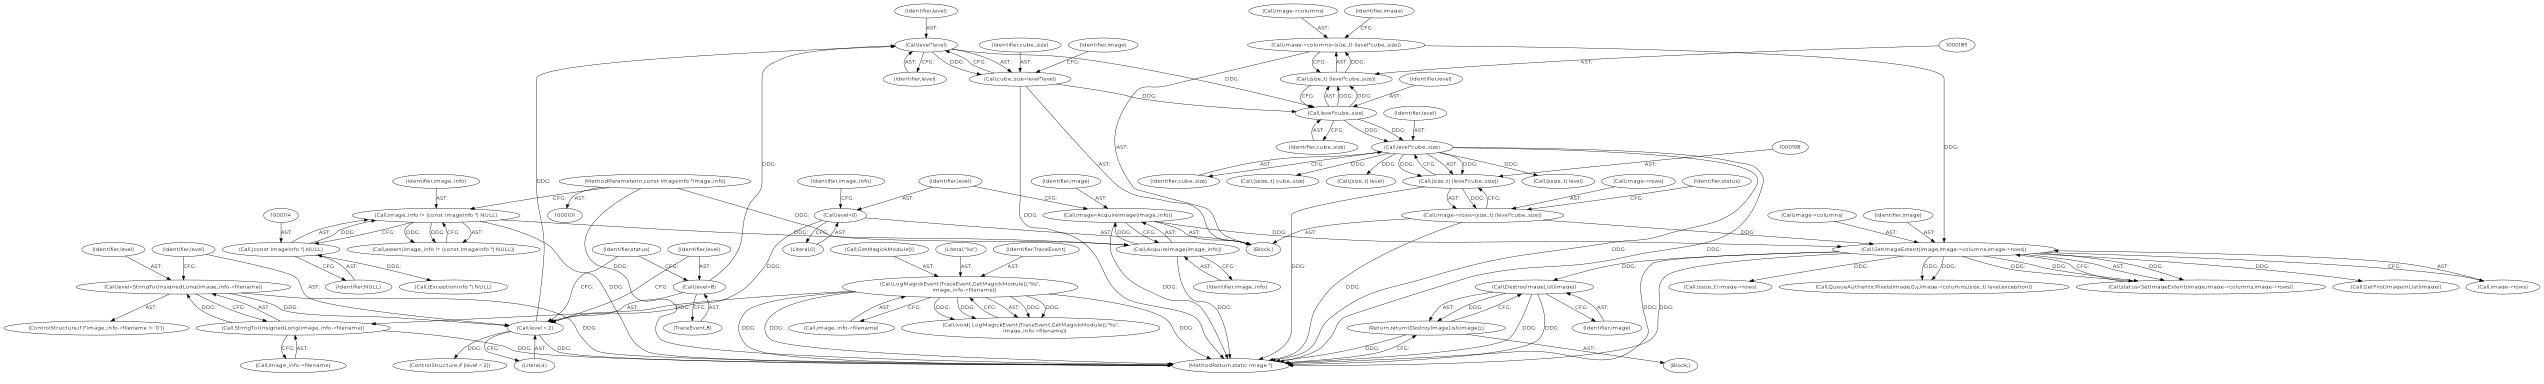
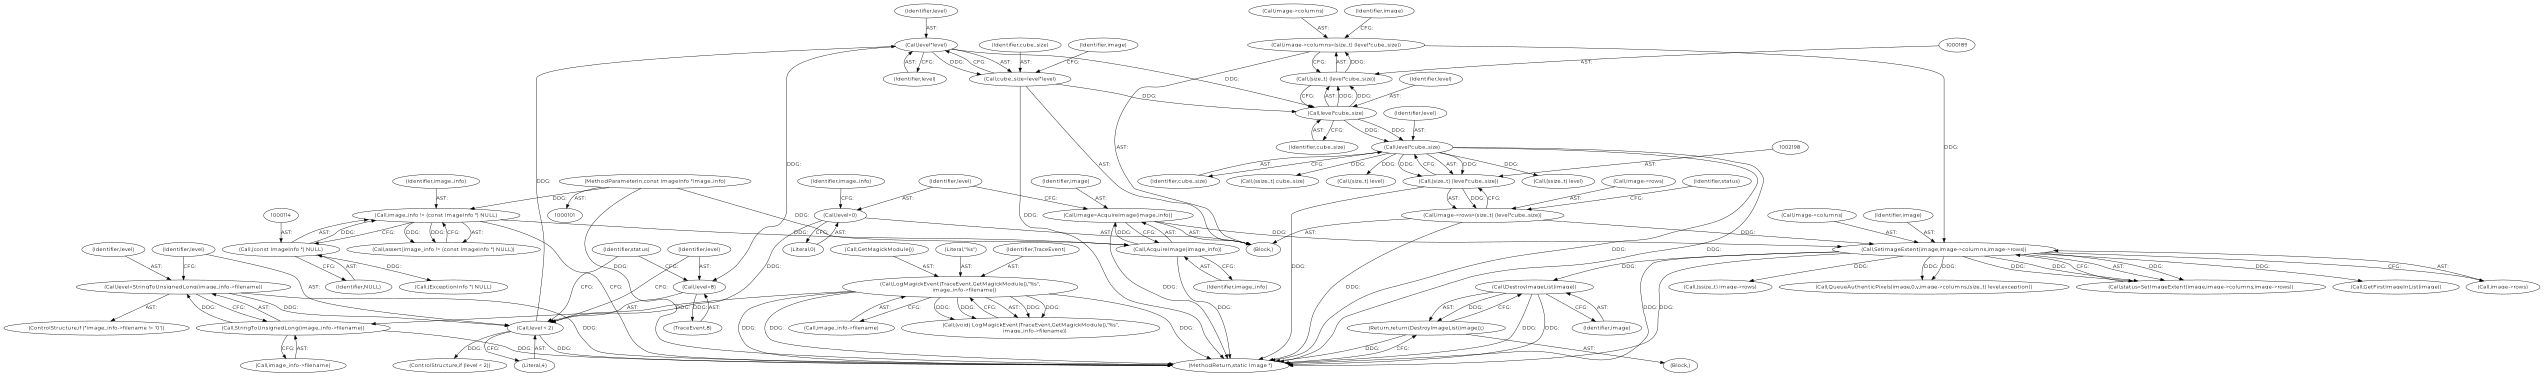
(762, 118) -> (787, 137)
(1790, 147) -> (1790, 147)
(560, 198) -> (560, 198)
(617, 287) -> (617, 287)
(701, 308) -> (701, 308)
